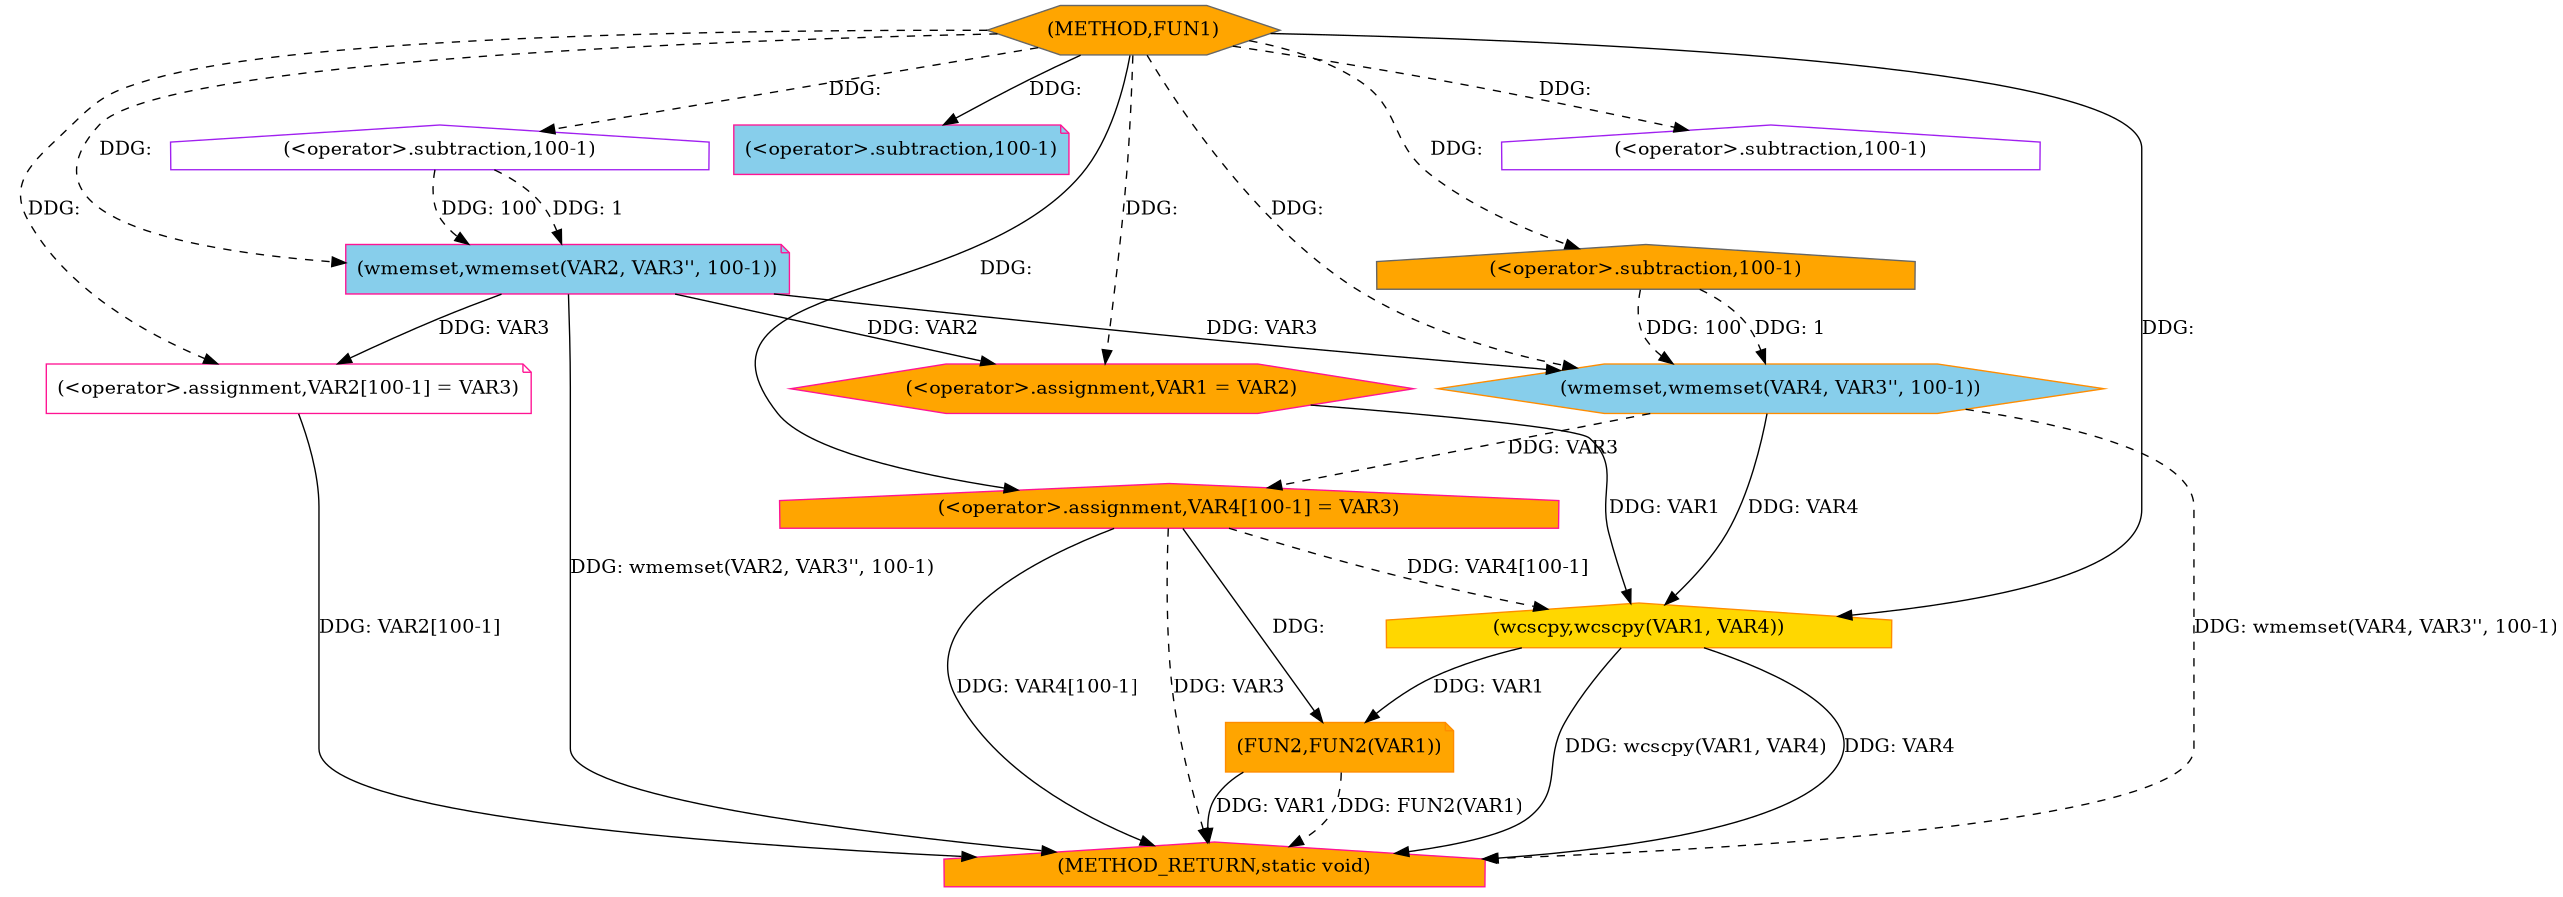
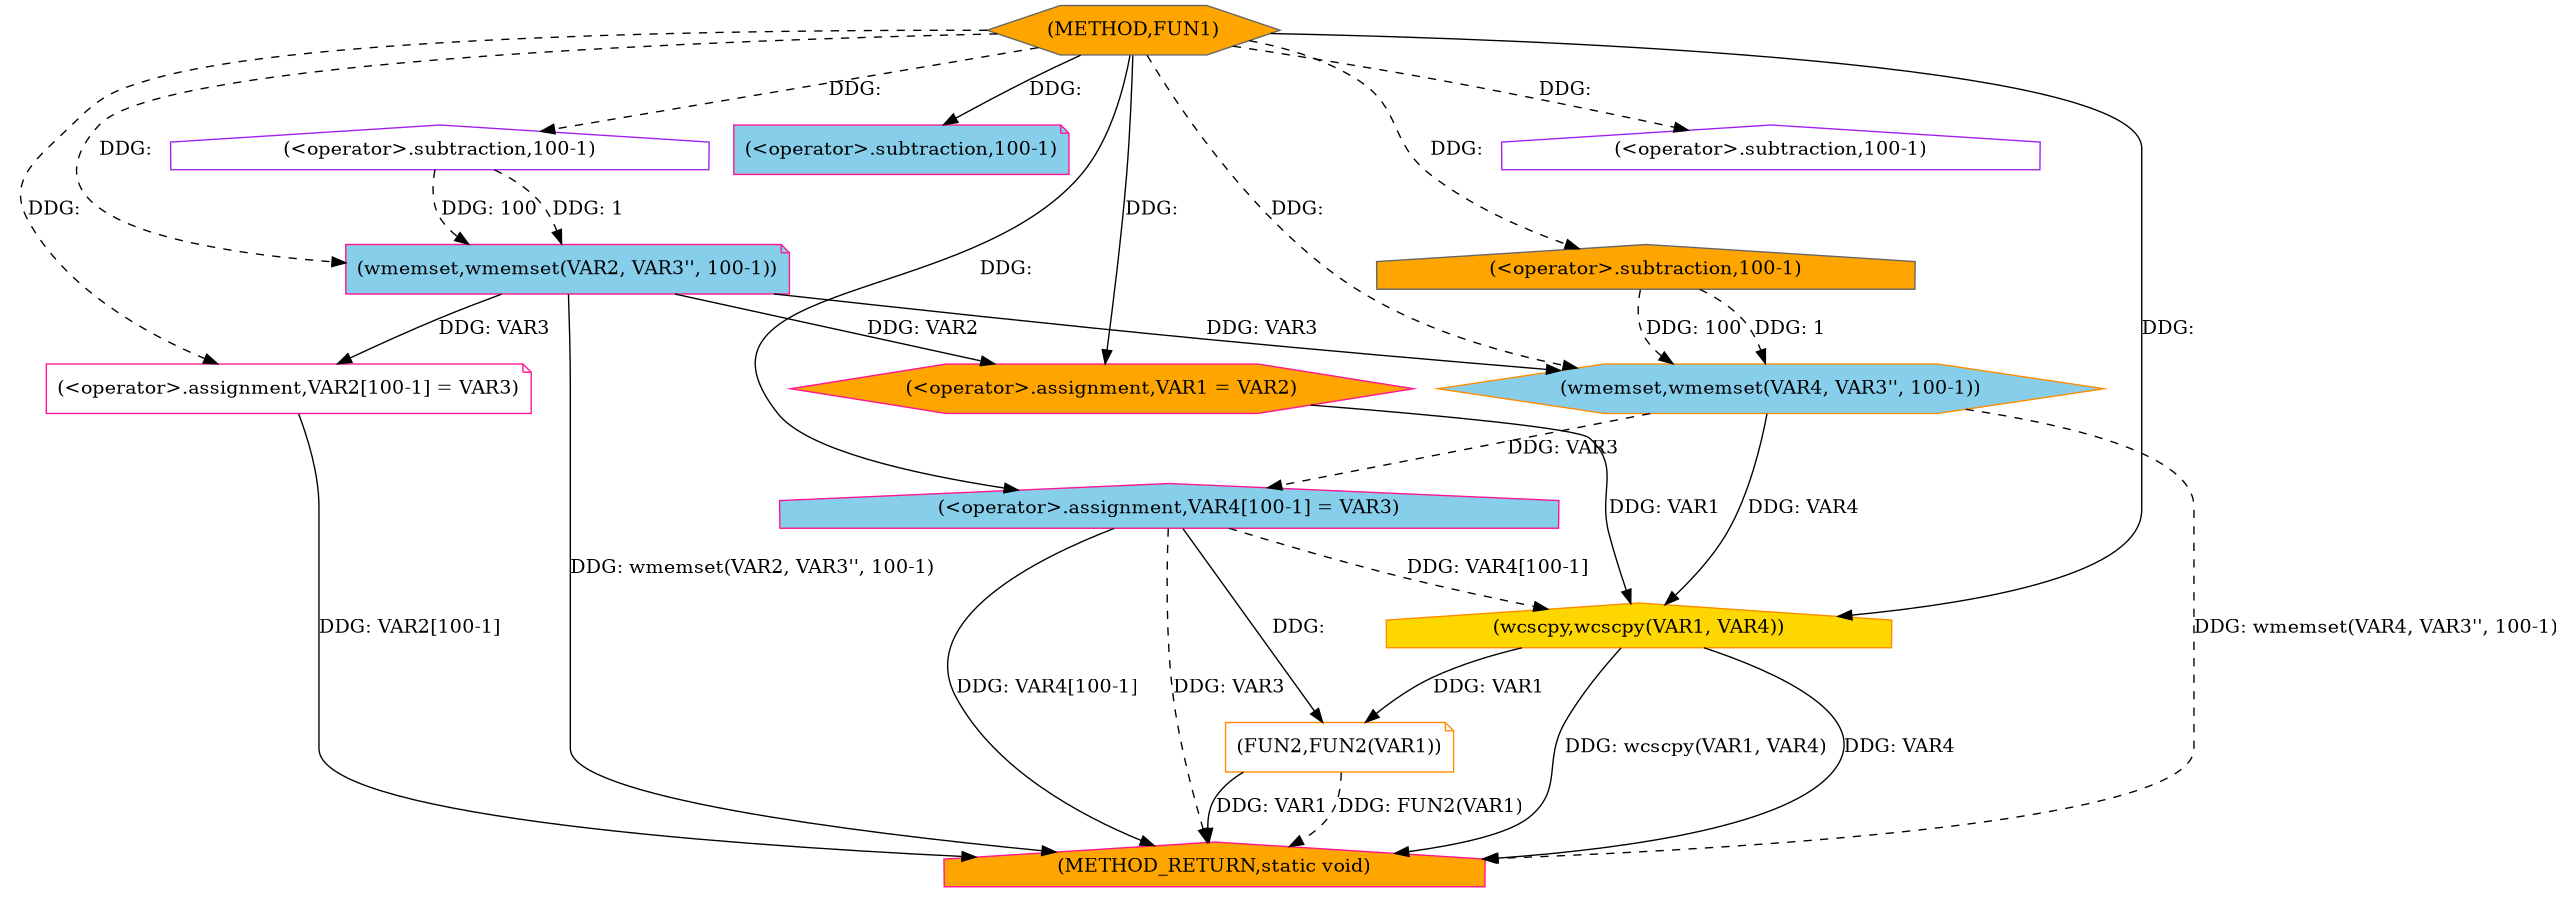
(1124, 203) -> (1124, 203)
(1169, 508) -> (1169, 508)
(1340, 747) -> (1340, 747)
